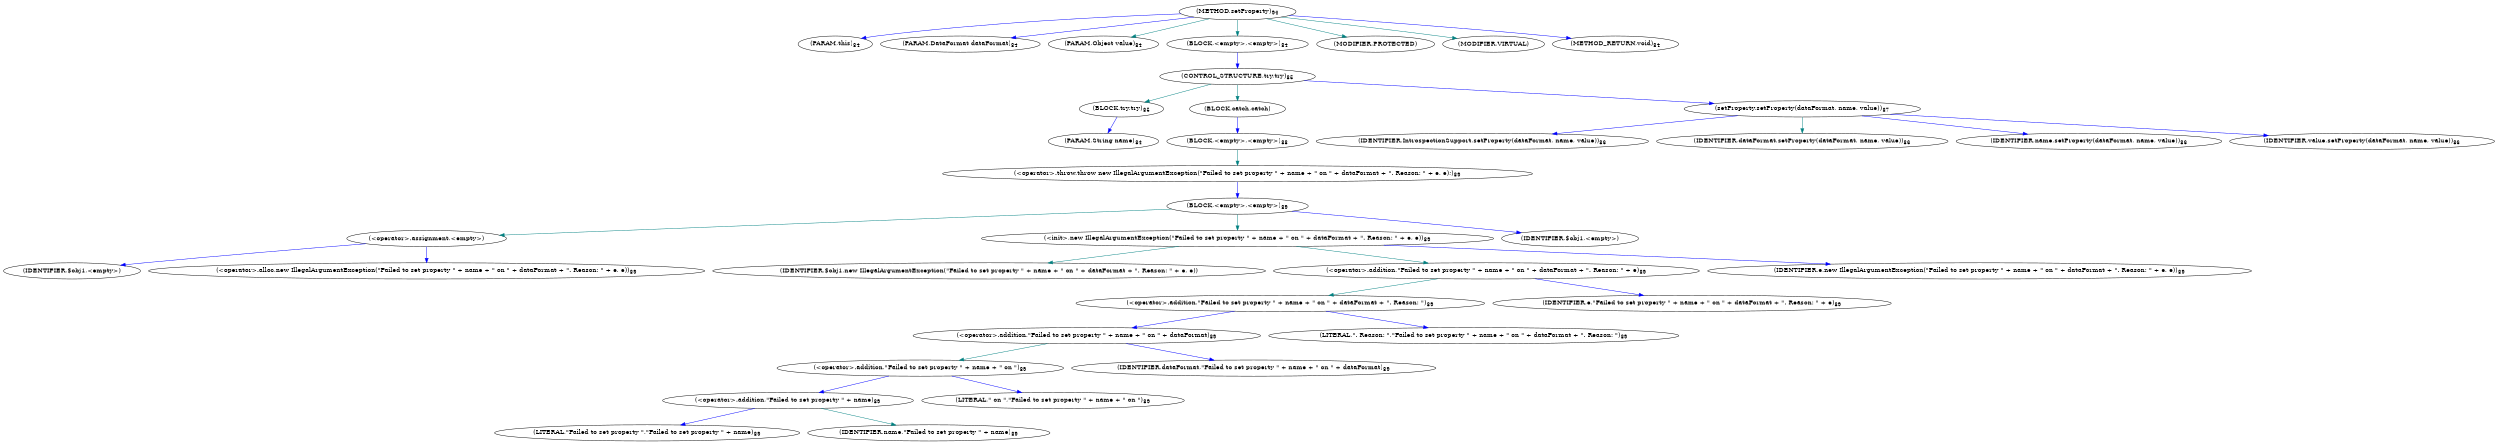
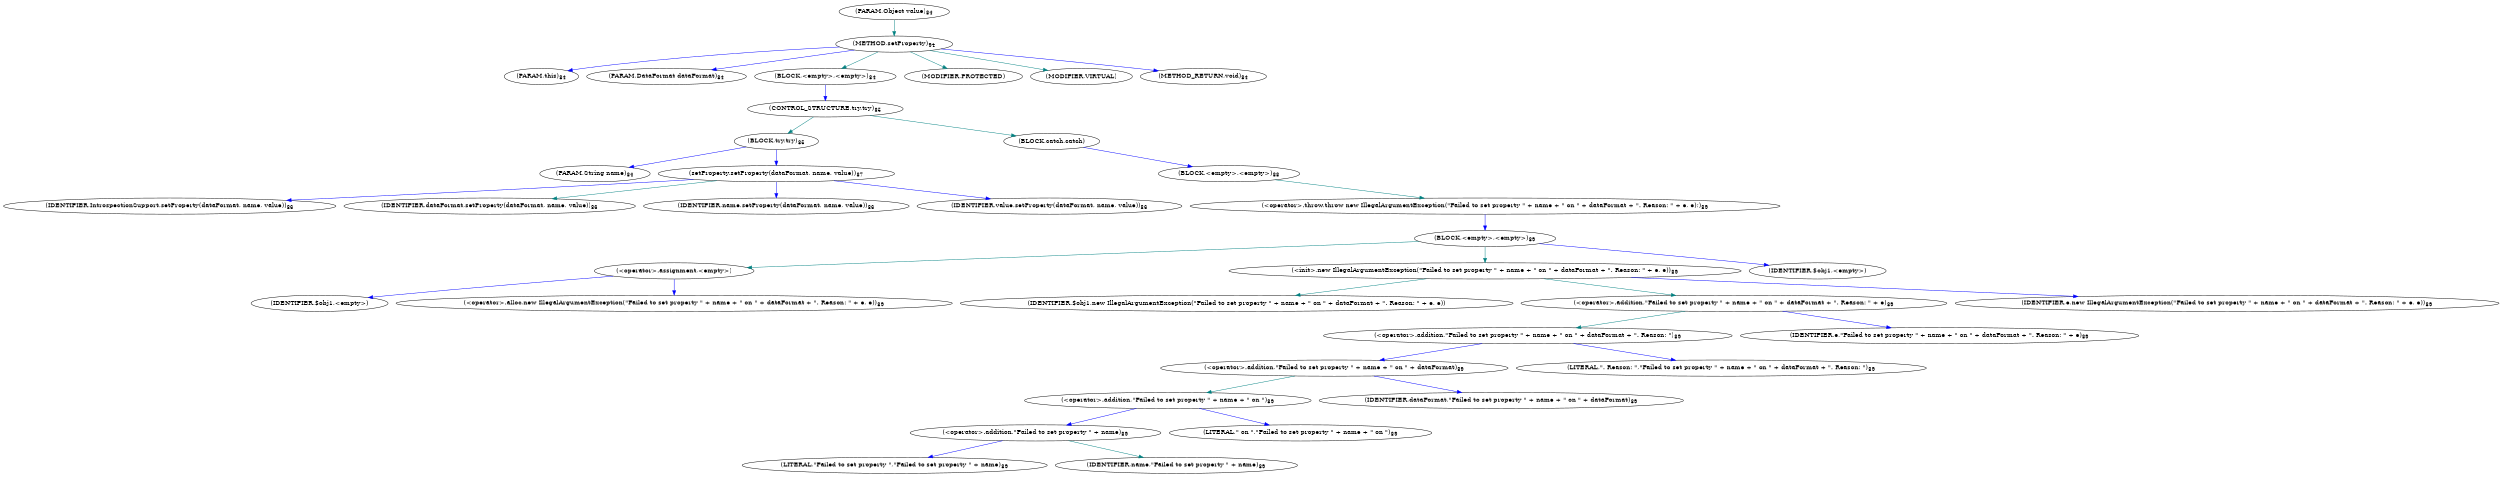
(1172, 27) -> (894, 26)
(1507, 92) -> (776, 155)
